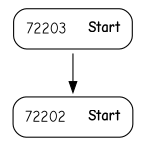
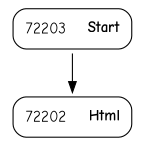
(105, 116) -> (105, 116)
